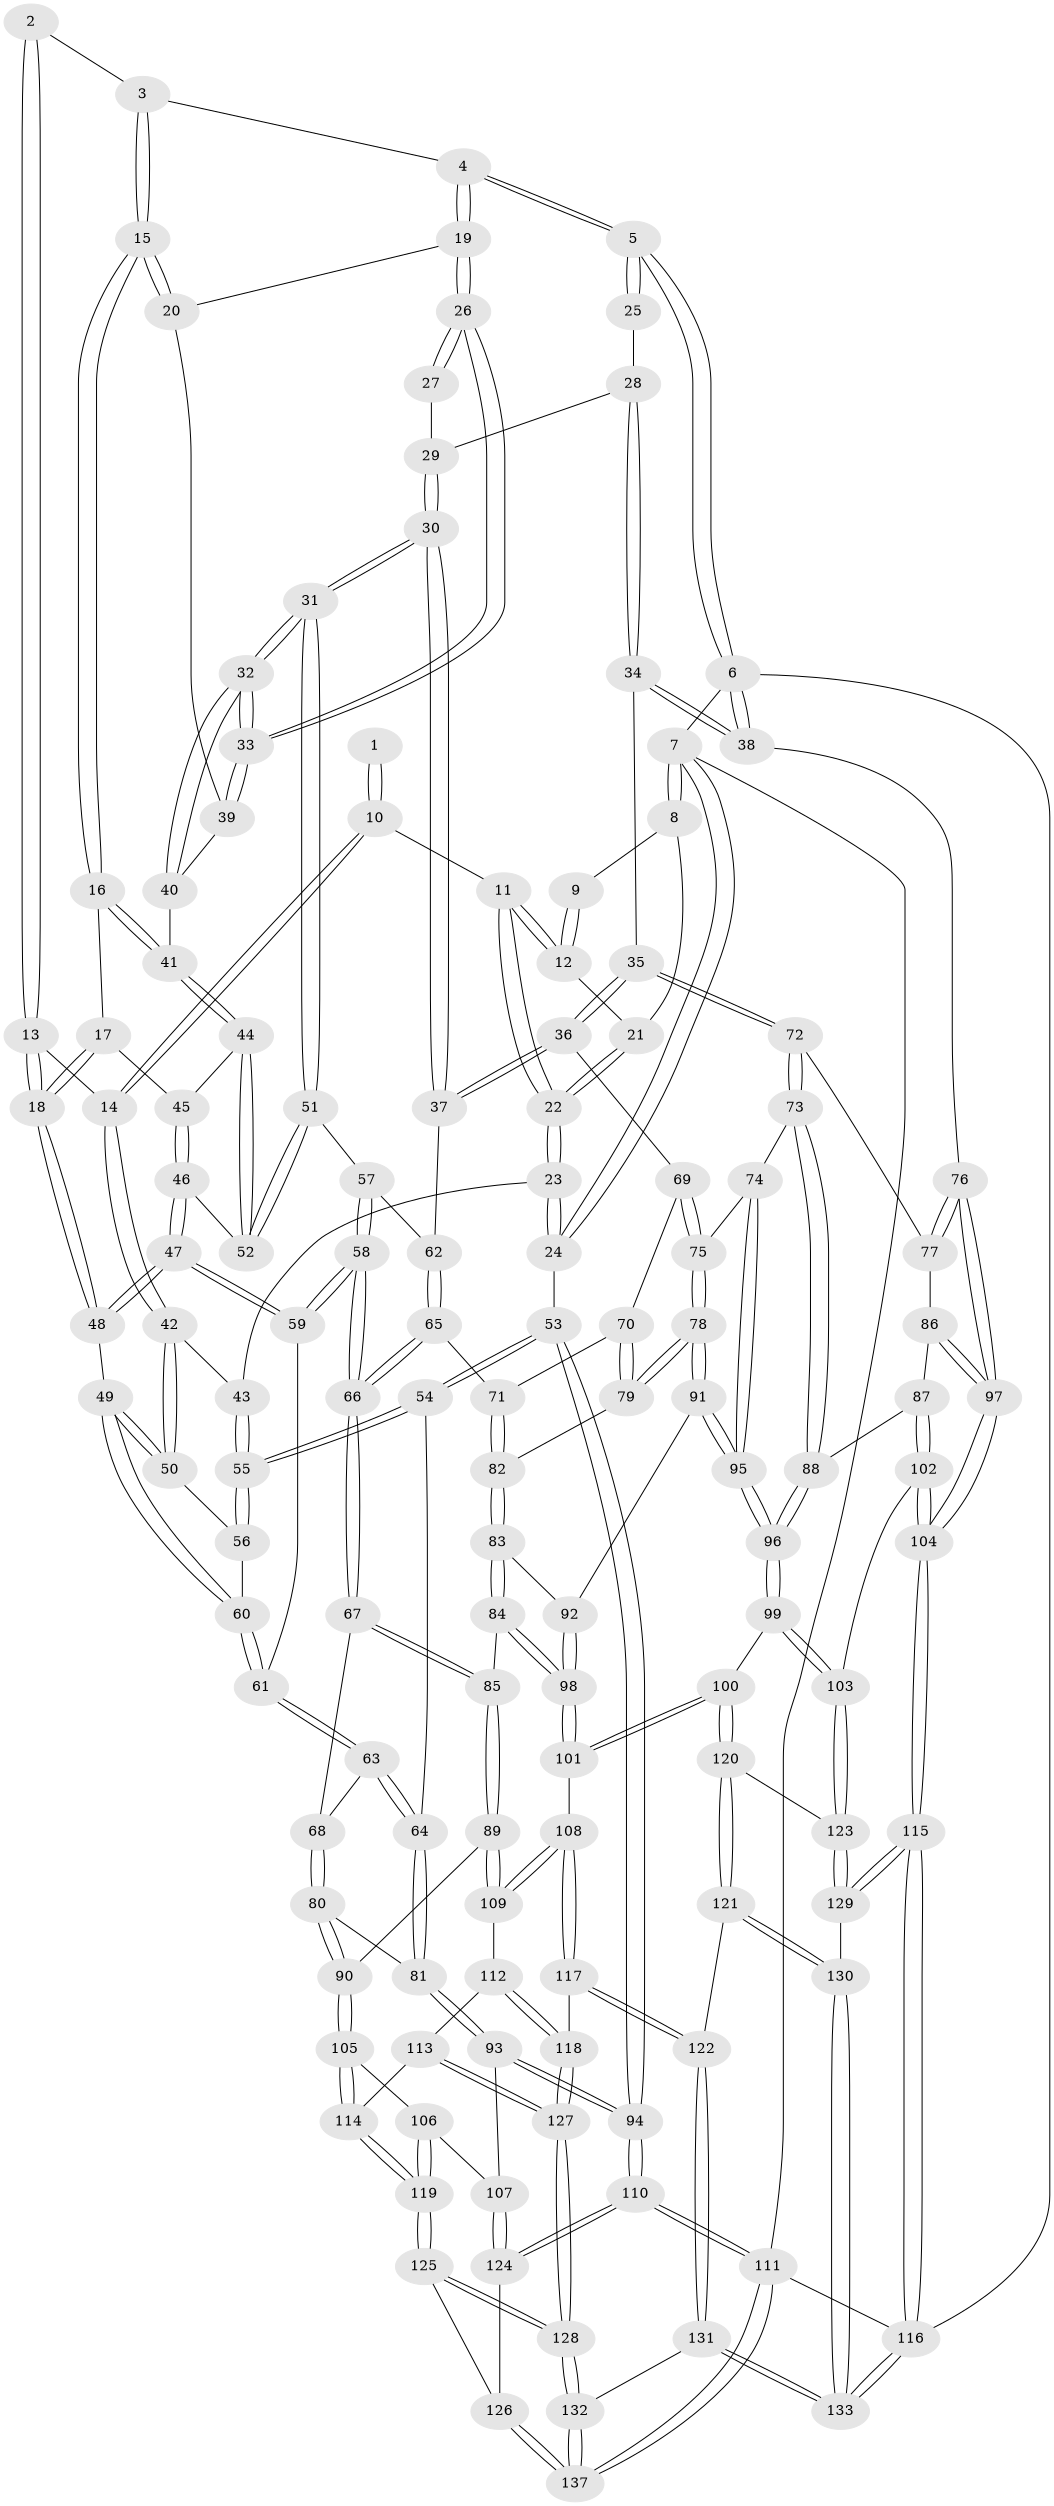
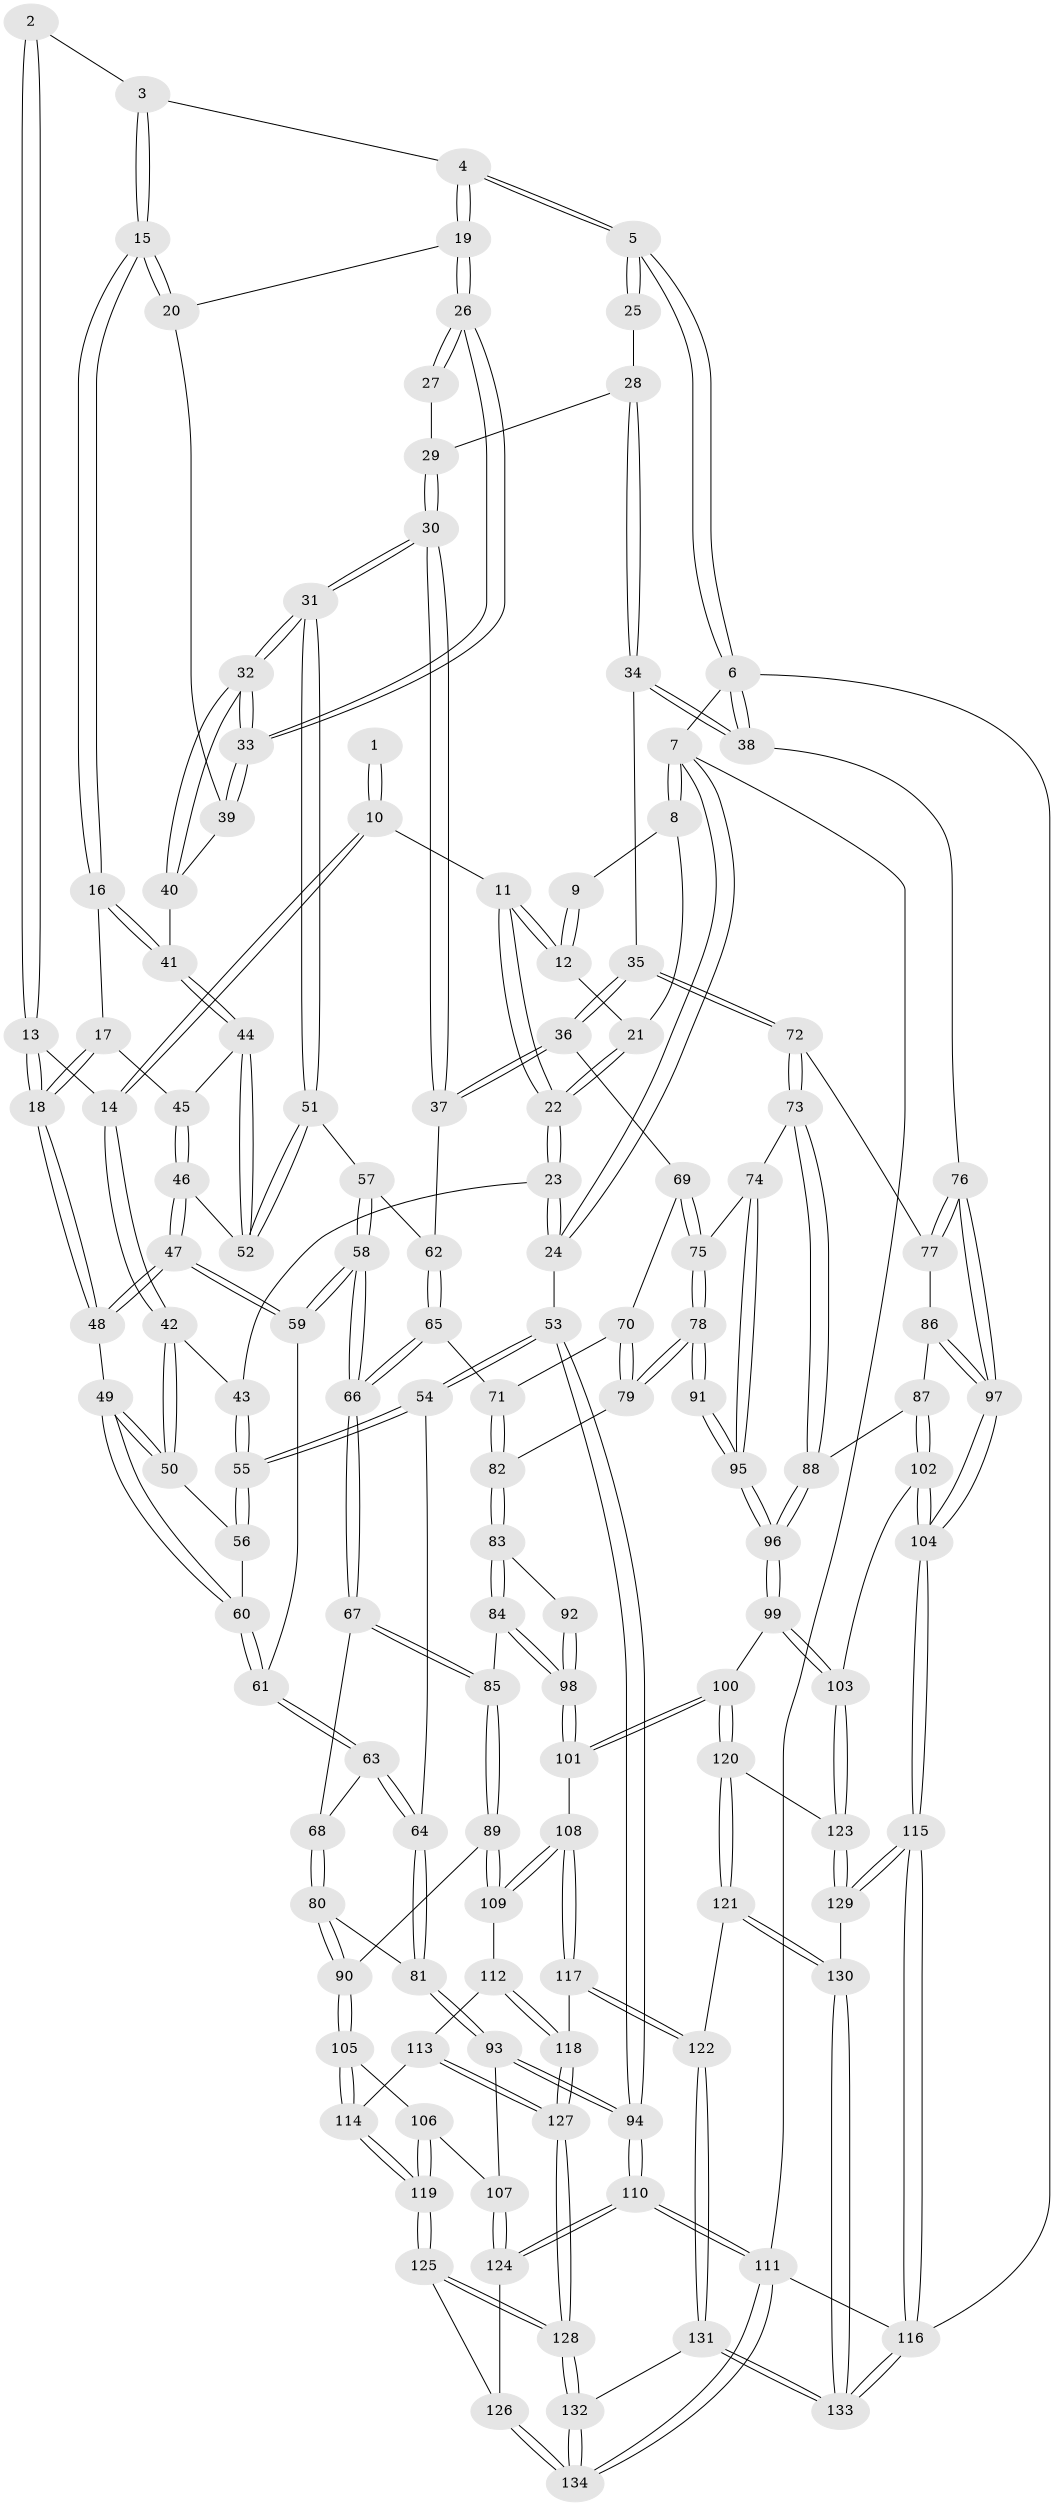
(634, 1506) -> none
(575, 2484) -> (575, 2484)
